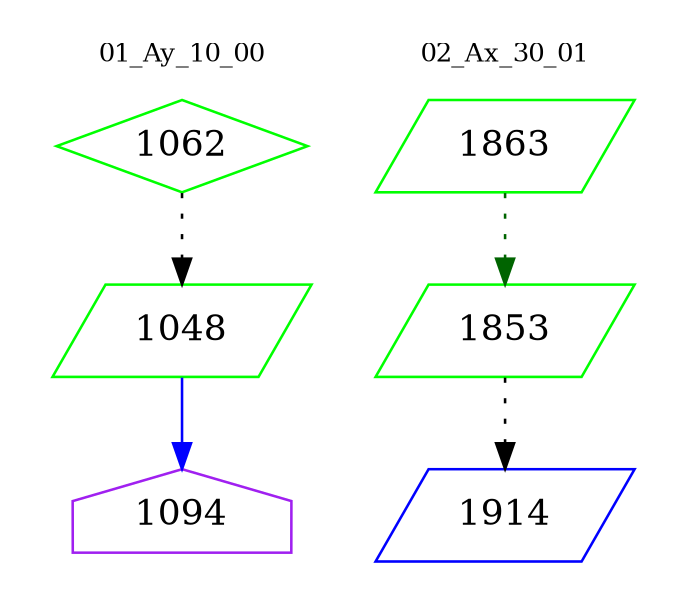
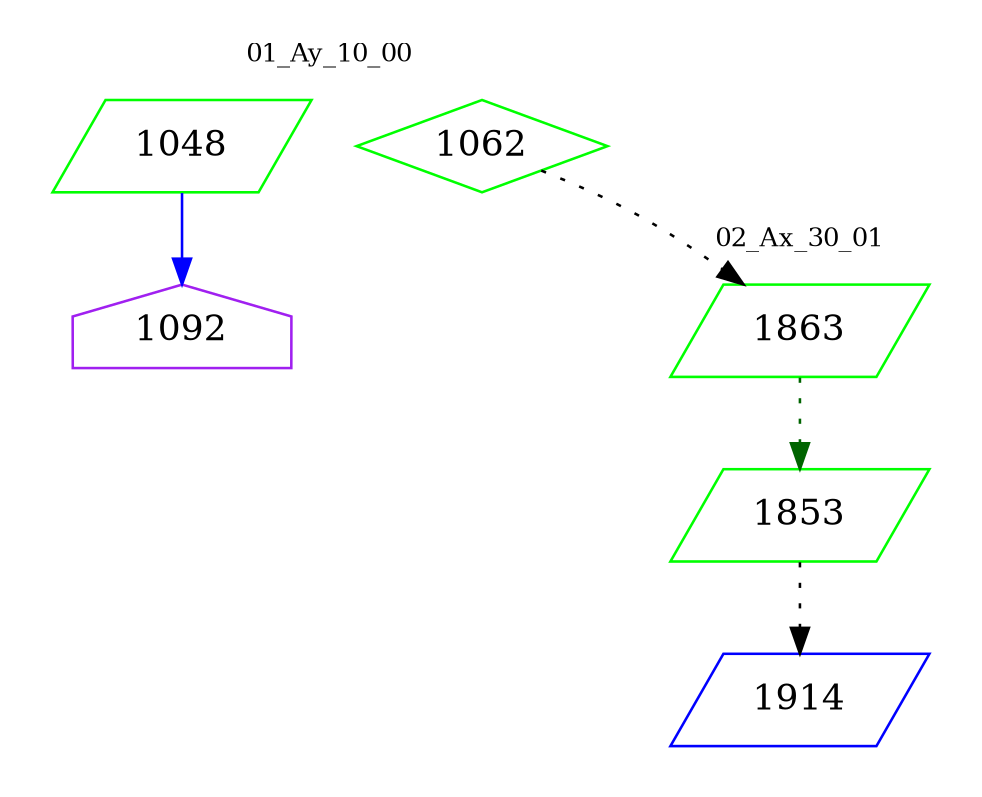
(182, 226) -> (612, 202)
(182, 515) -> (182, 331)
